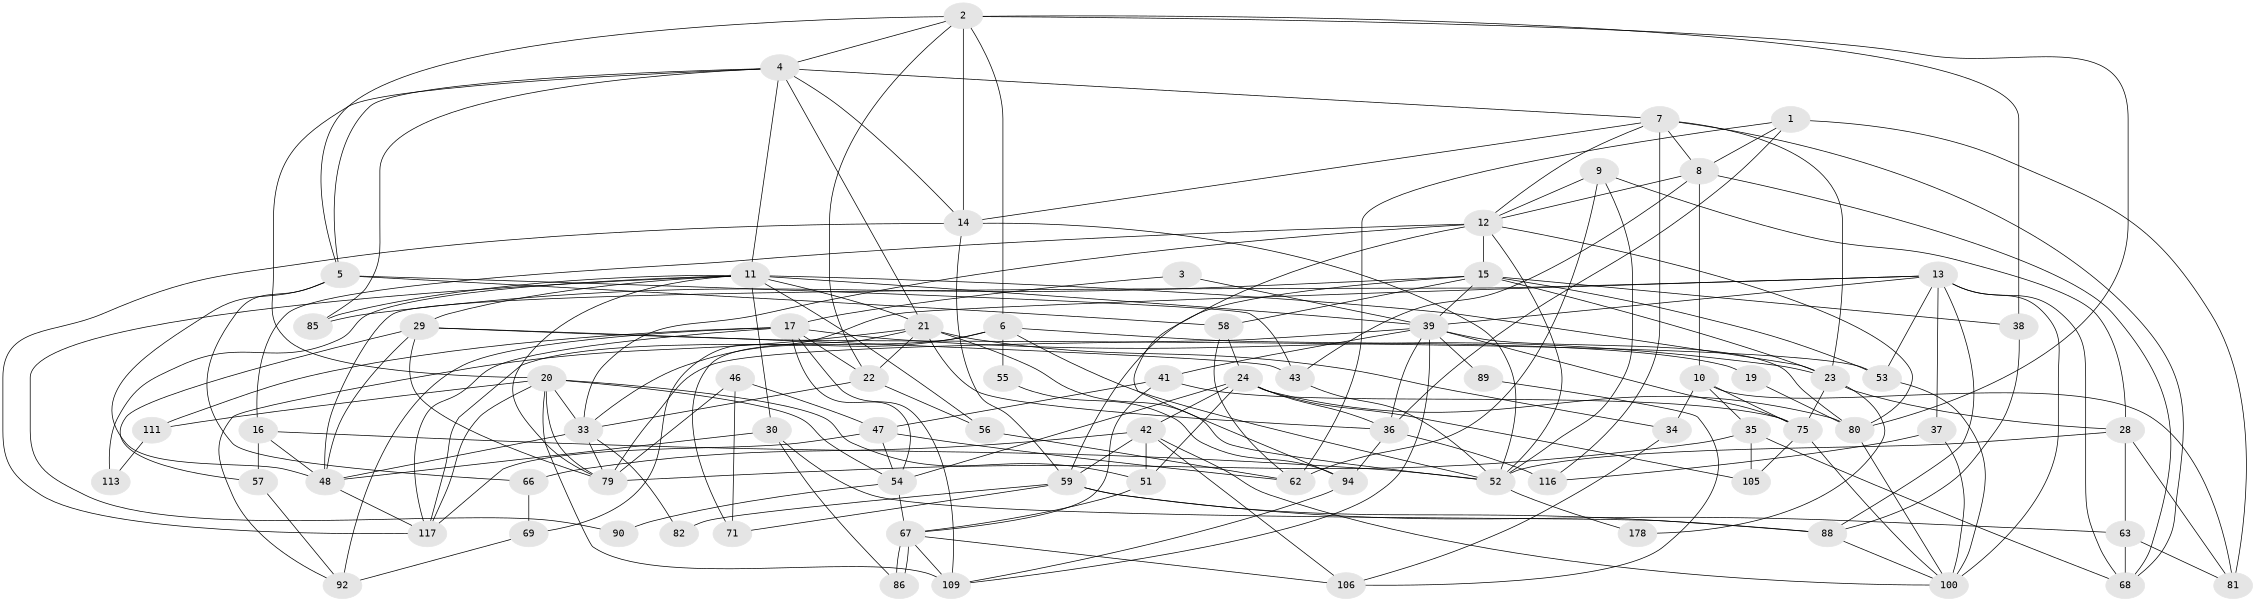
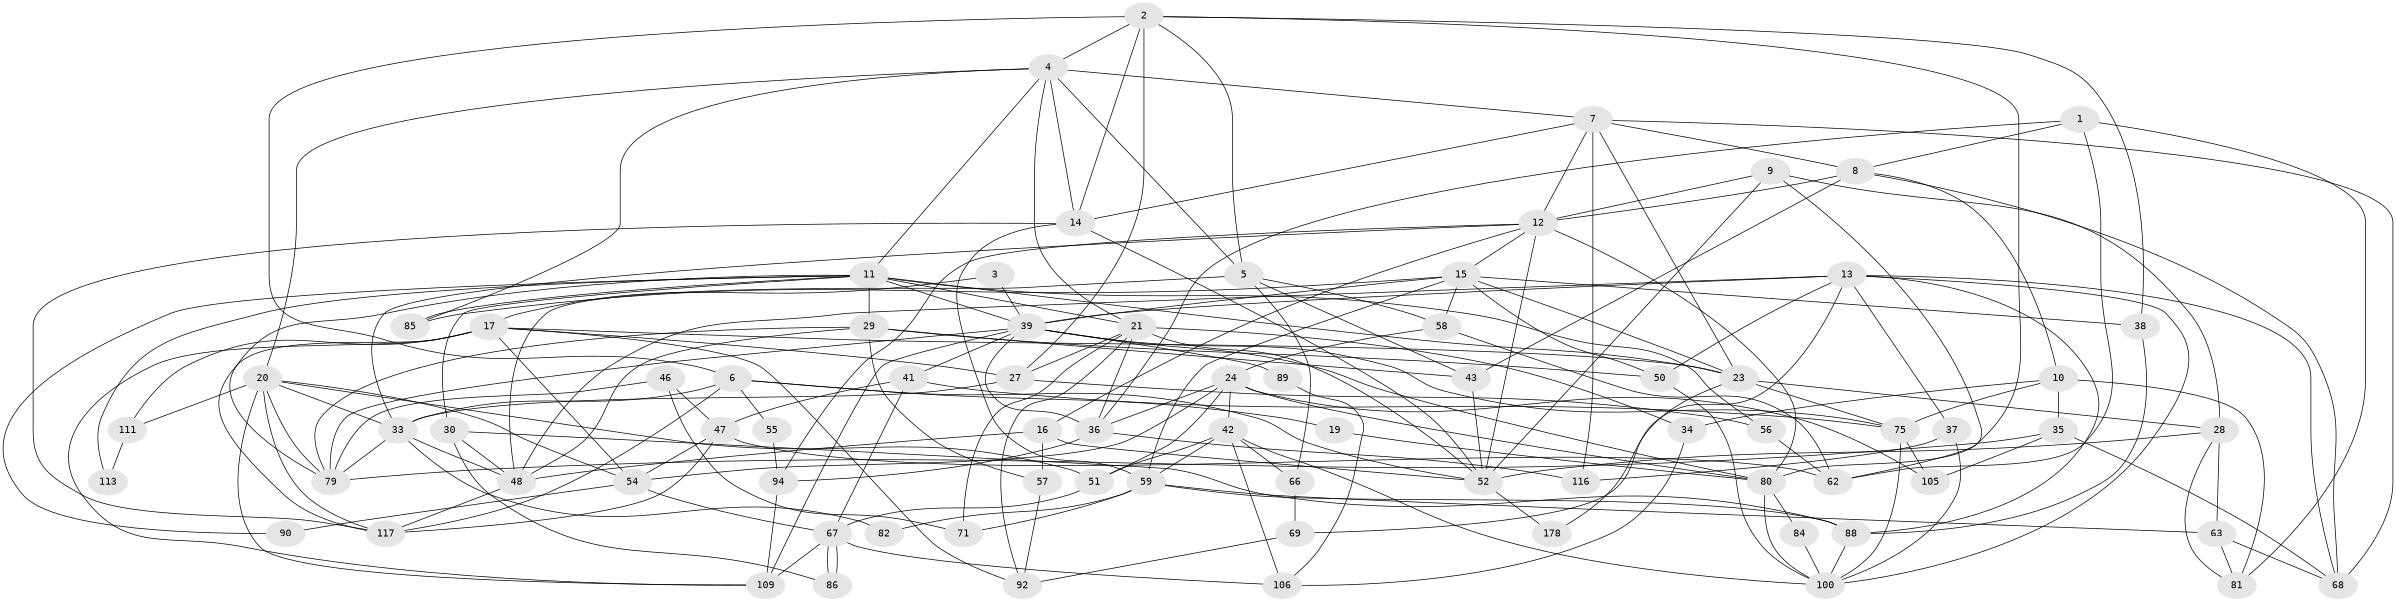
(869, 378) -> (1015, 378)
(1882, 378) -> (1660, 378)
none -> (1799, 534)
